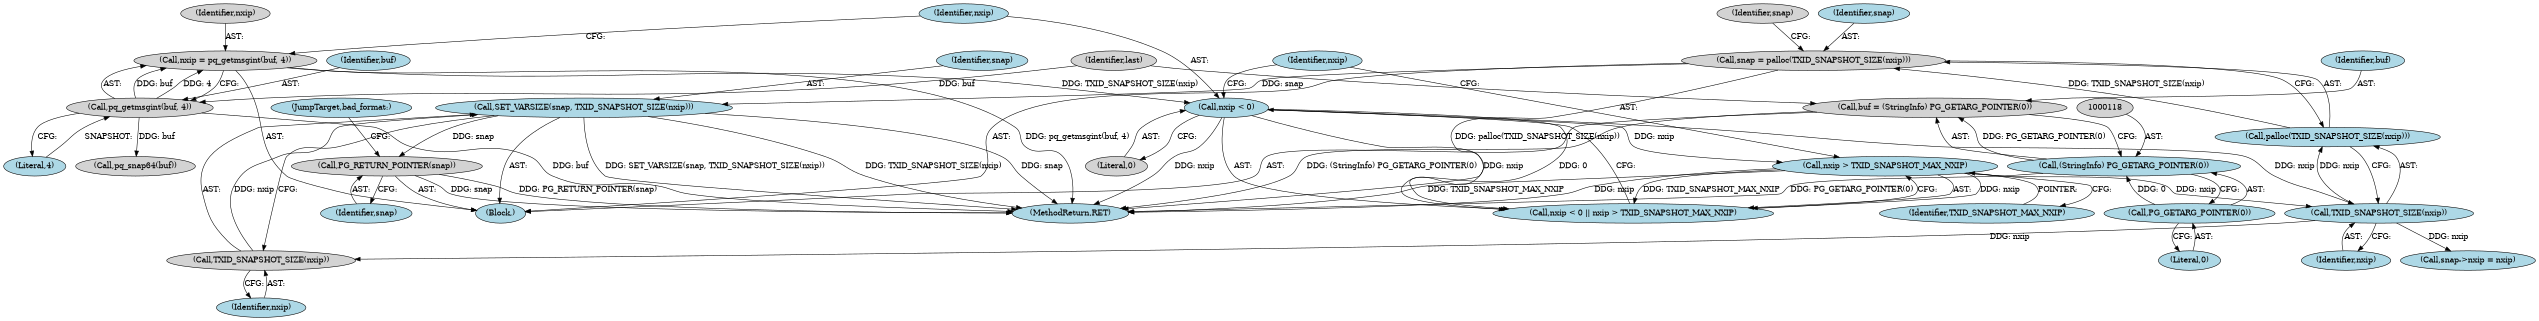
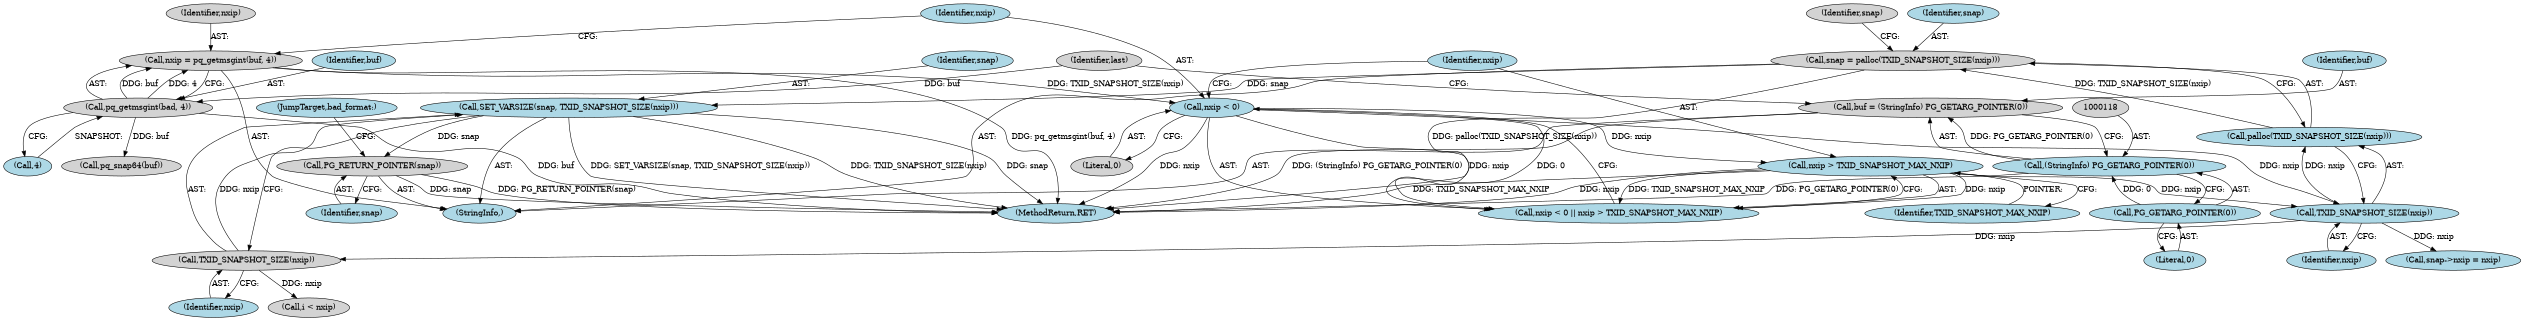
(140, 108) -> (138, 108)
(35, 166) -> (28, 166)
(501, 213) -> (479, 213)
none -> (309, 308)
